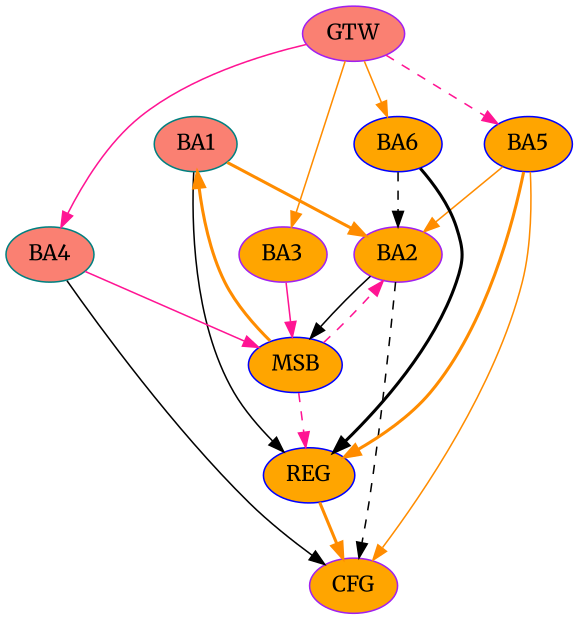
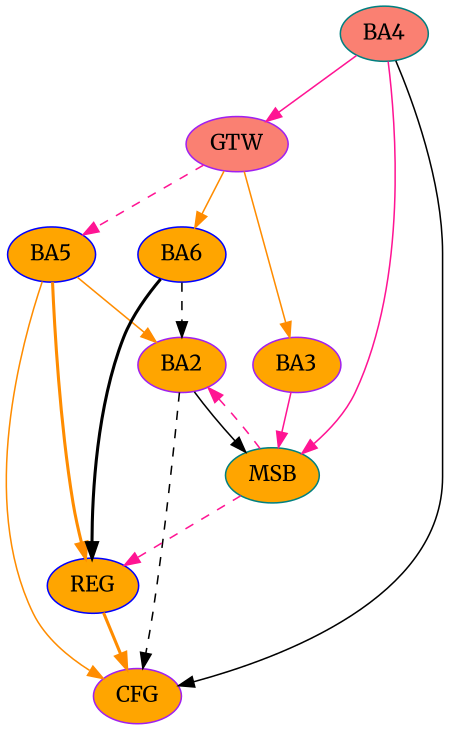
(165, 99) -> (318, 84)
(196, 144) -> none
(295, 365) -> (272, 475)
